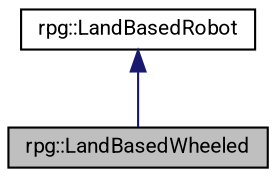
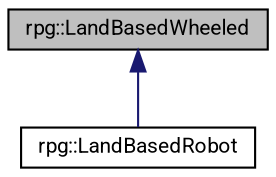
(138, 100) -> (138, 100)
